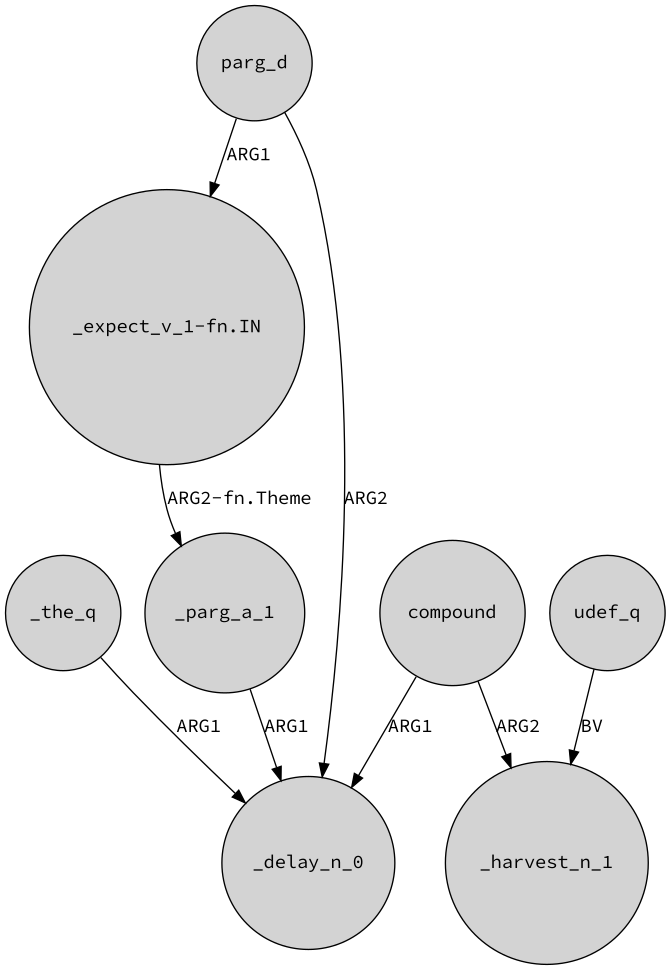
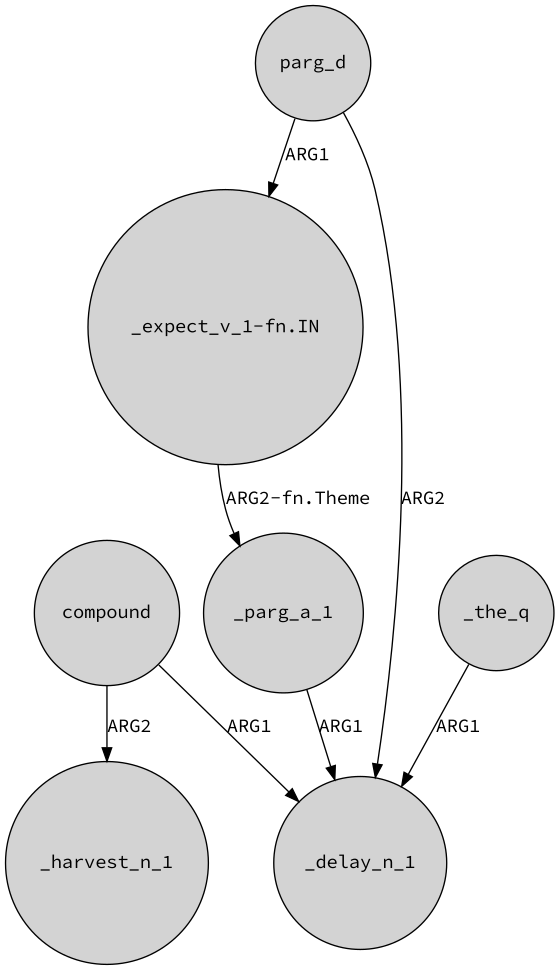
(607, 613) -> none
(308, 863) -> (360, 863)
